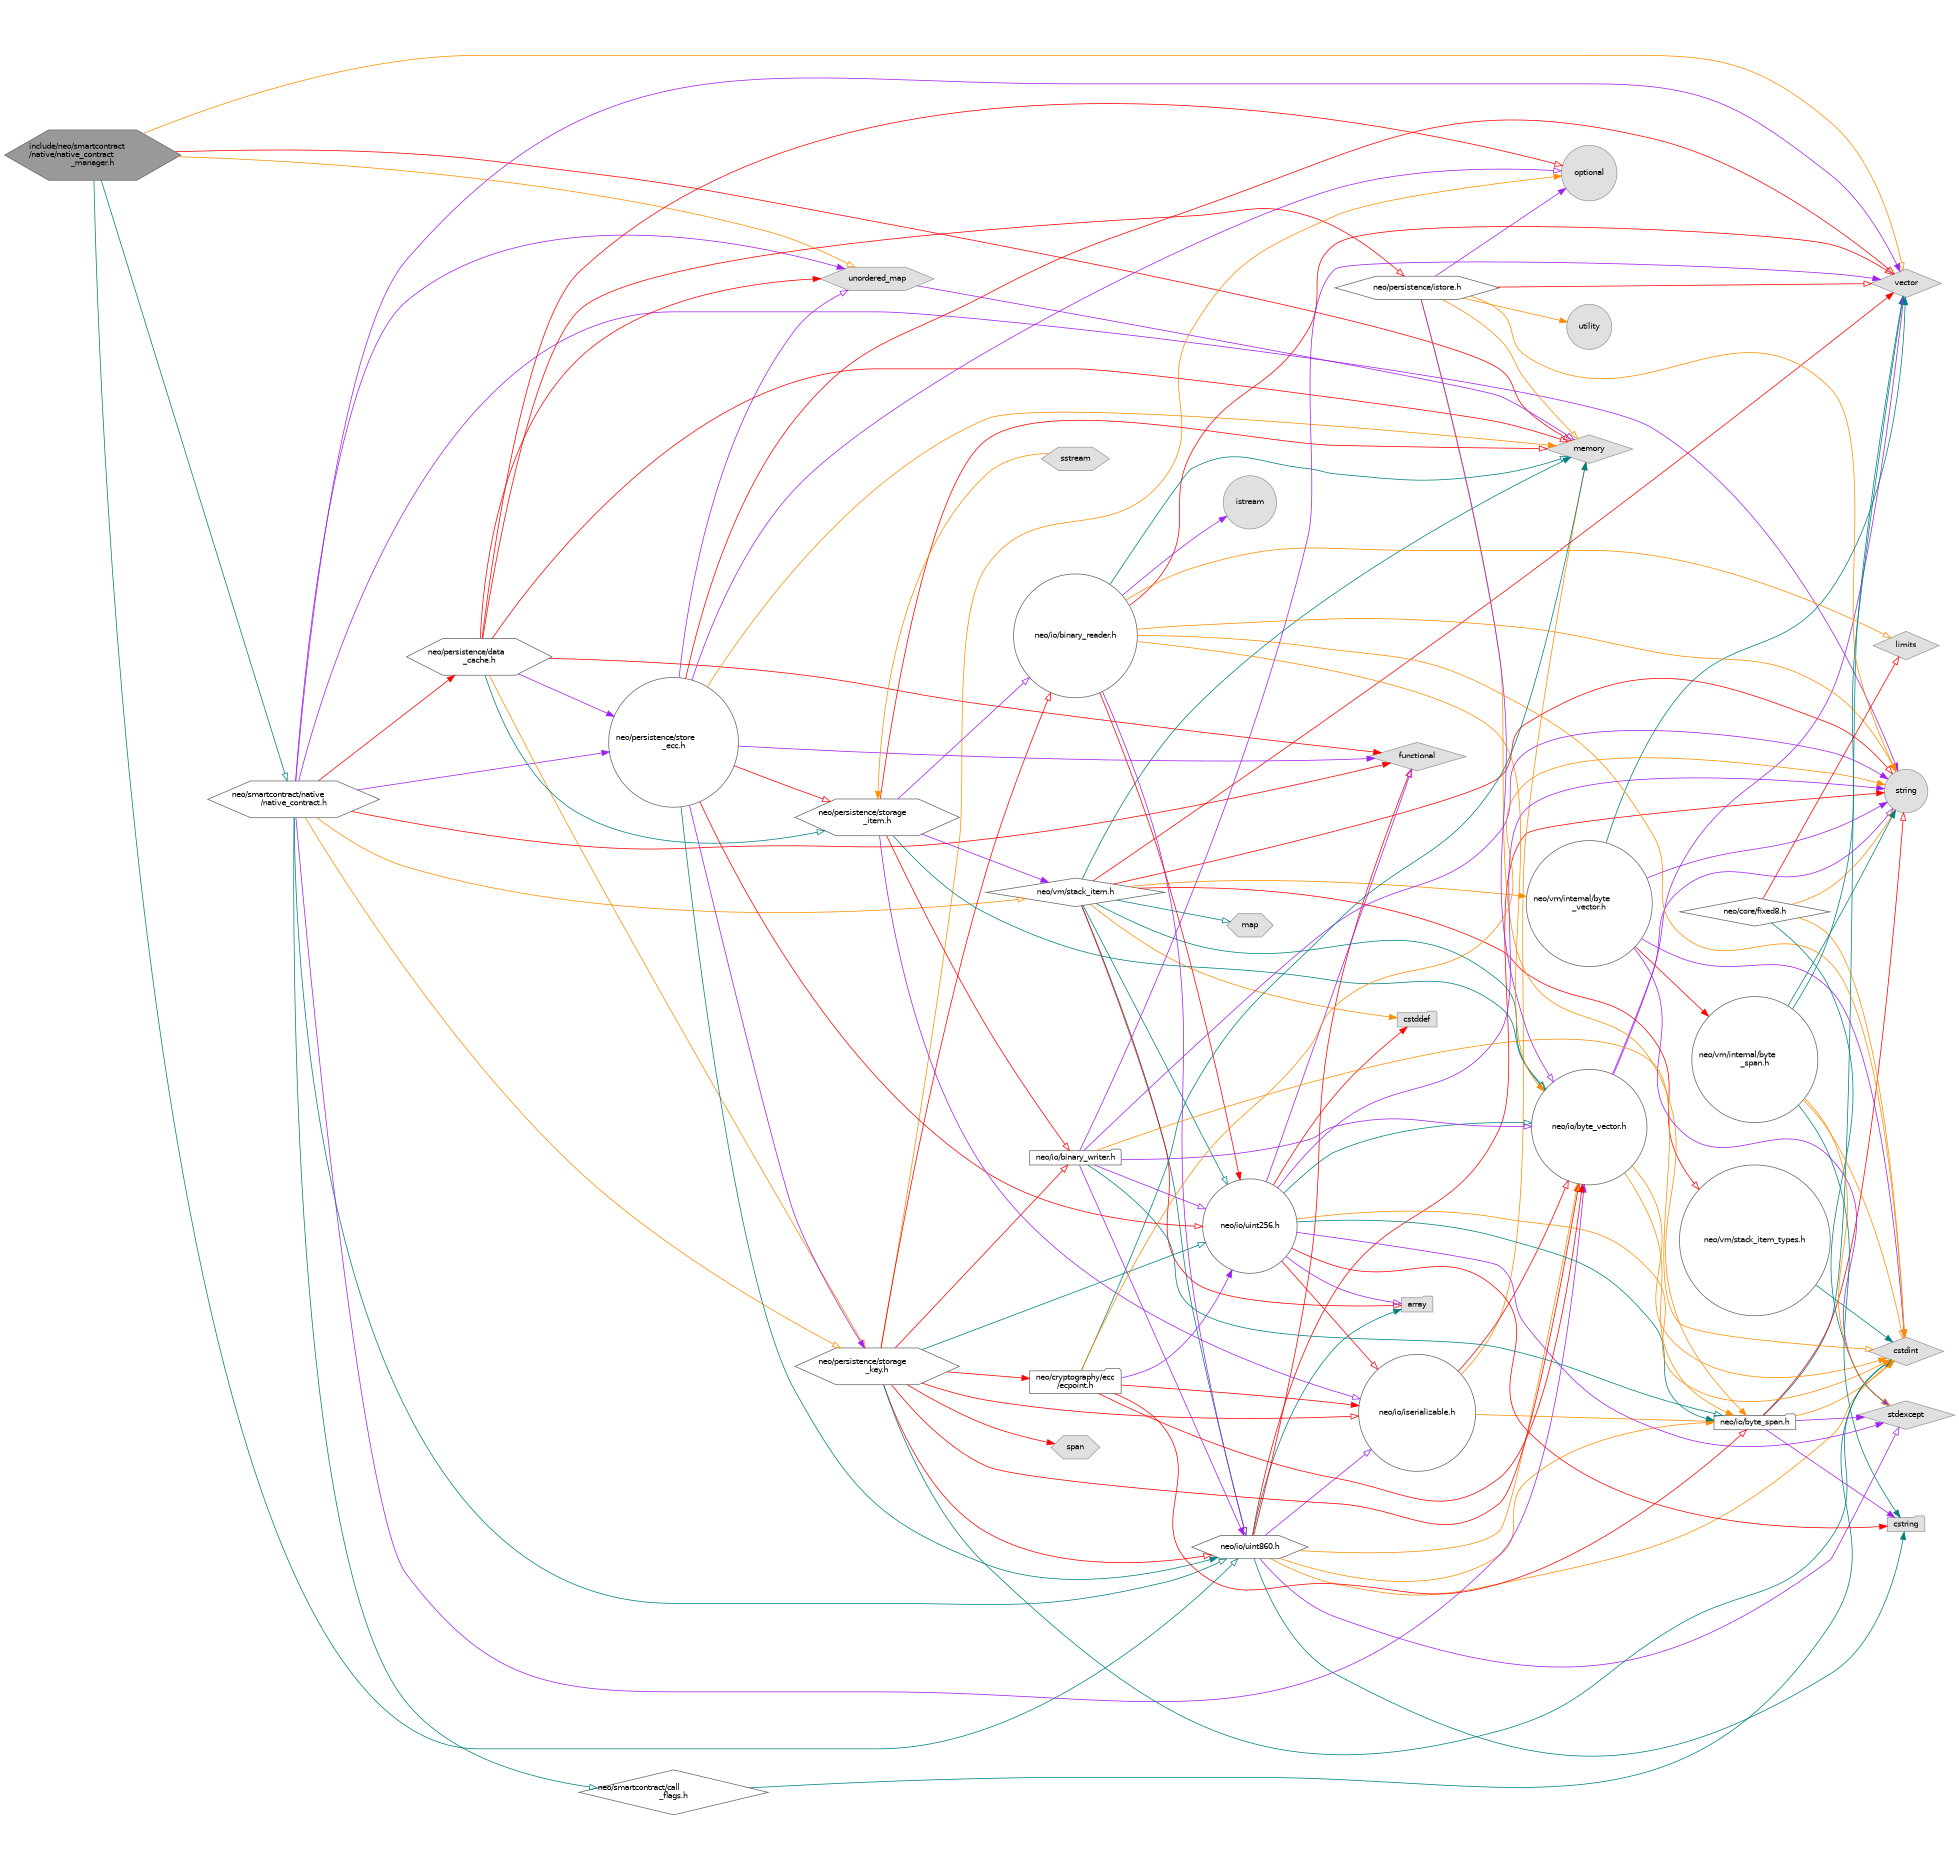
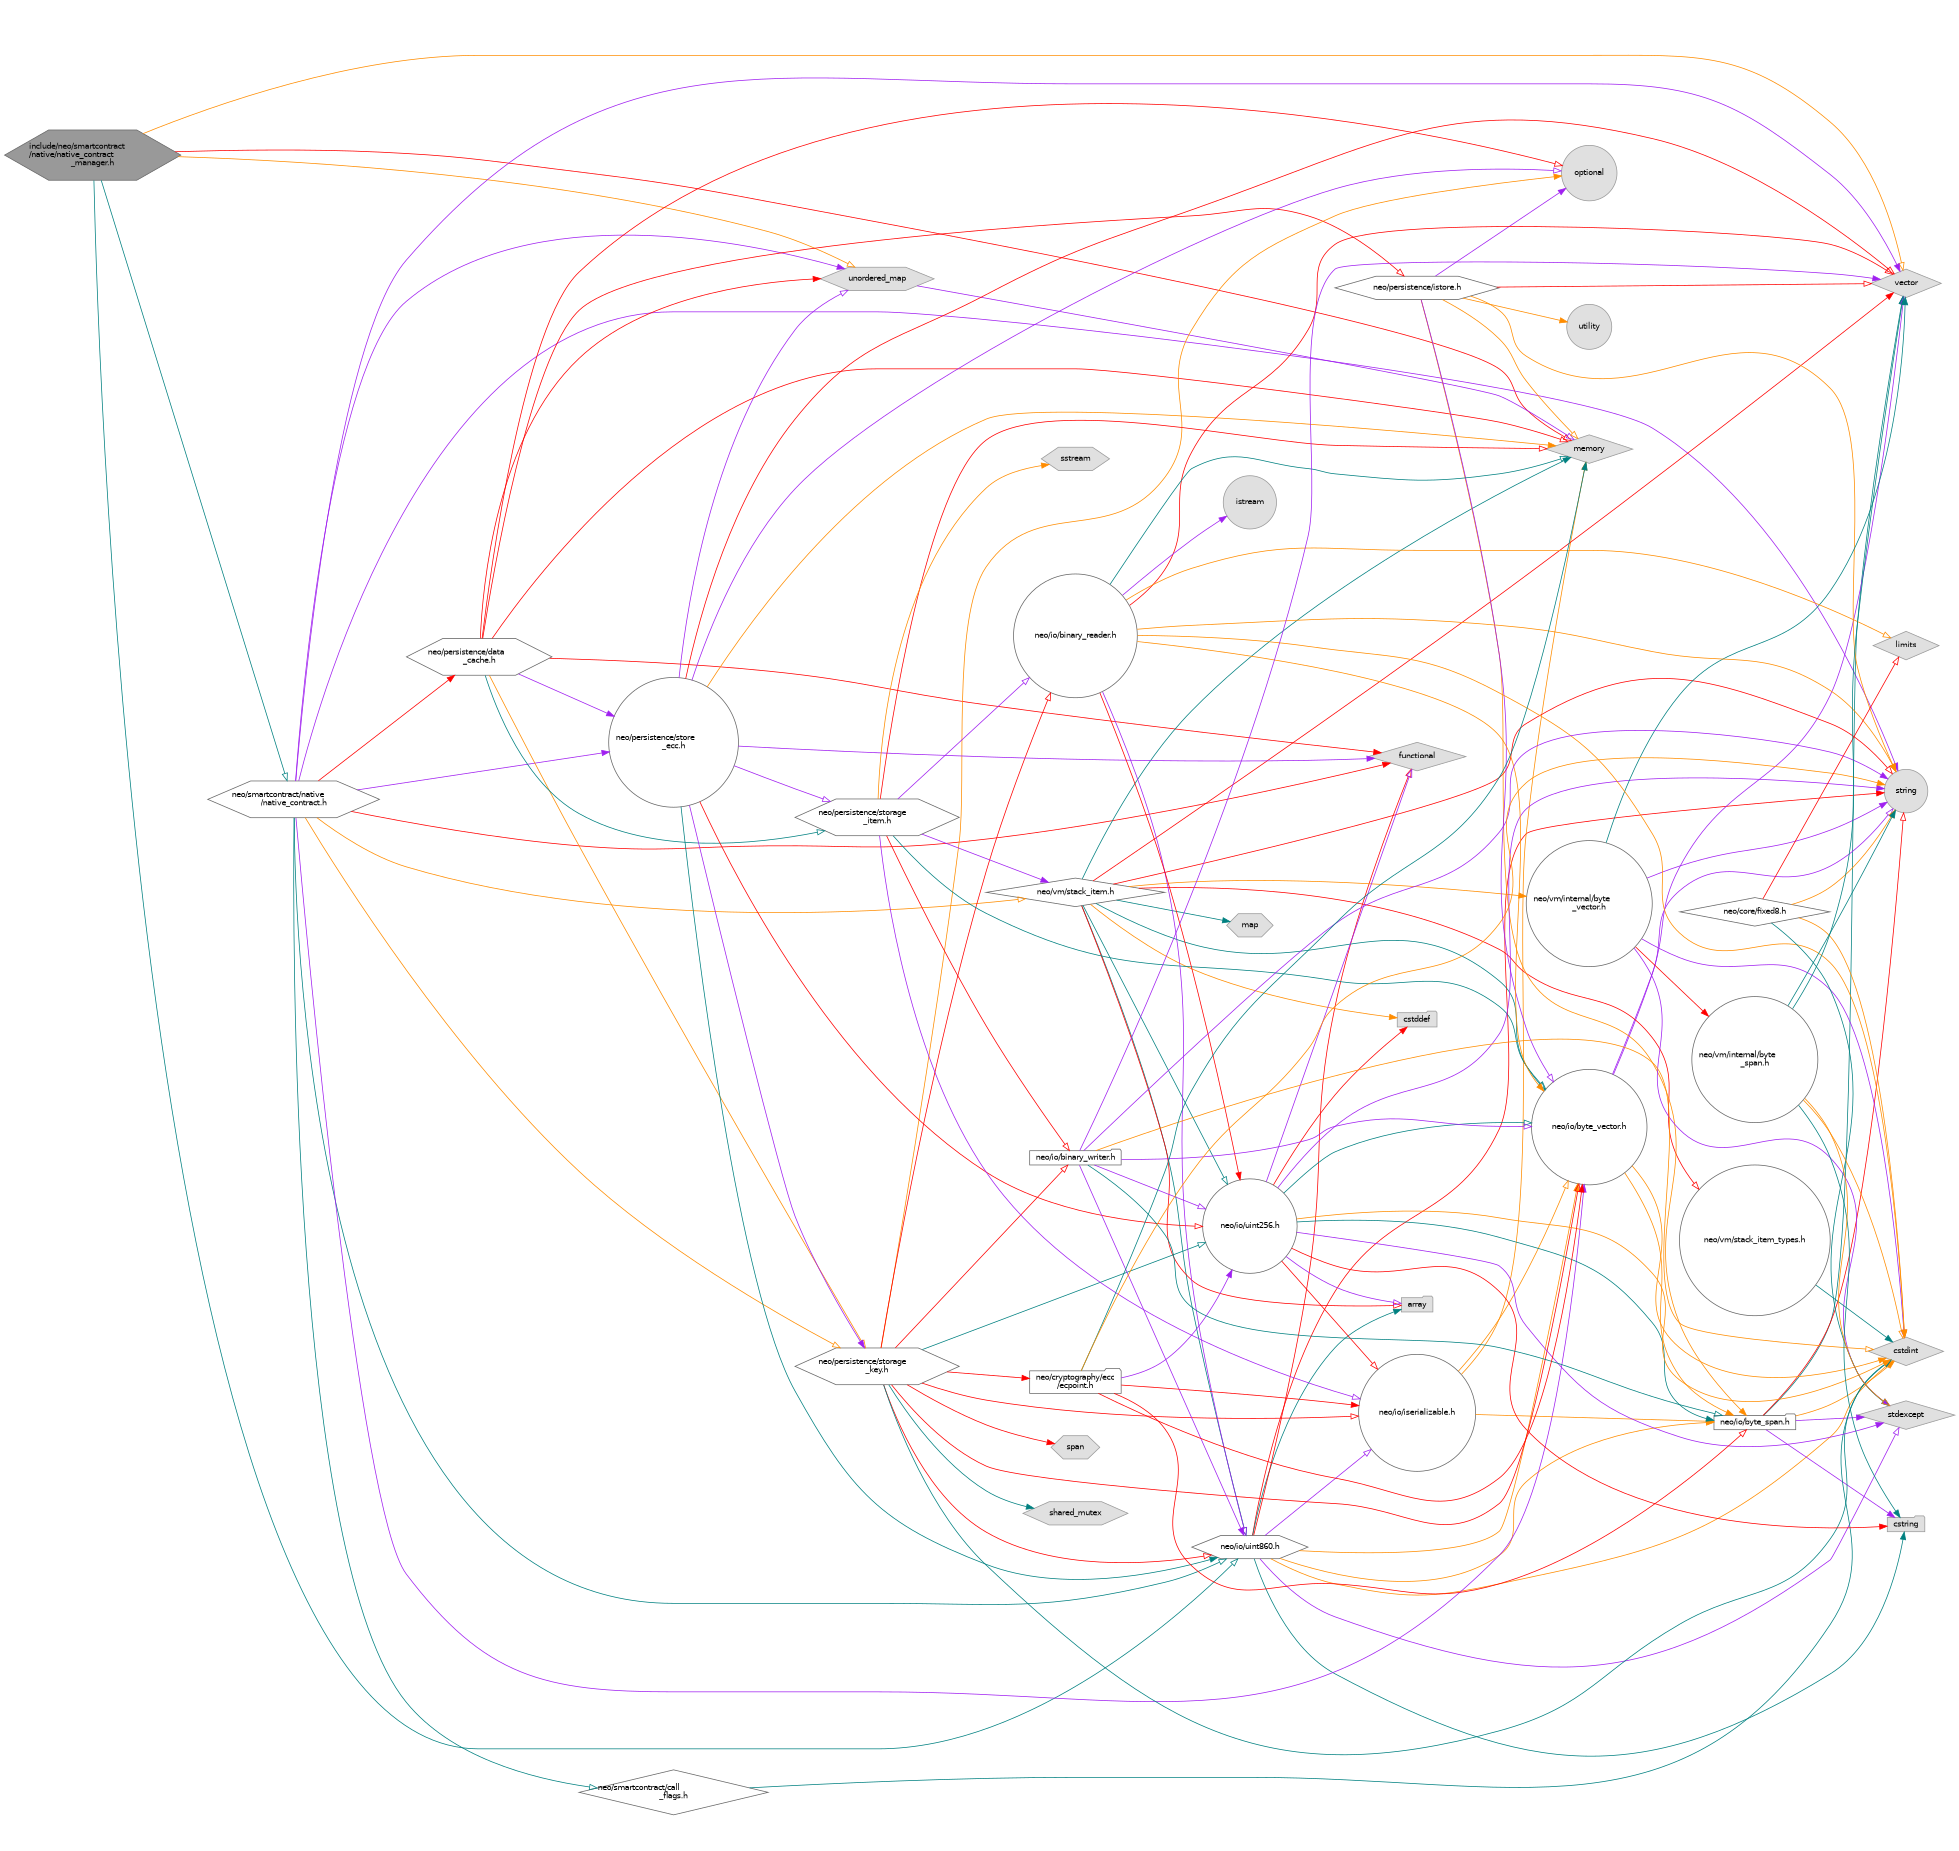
(914, 590) -> (905, 633)
(1805, 735) -> (1805, 735)
(779, 783) -> (779, 783)
(1167, 910) -> (1167, 910)
(1520, 1284) -> (1520, 1284)
none -> (1075, 1513)
